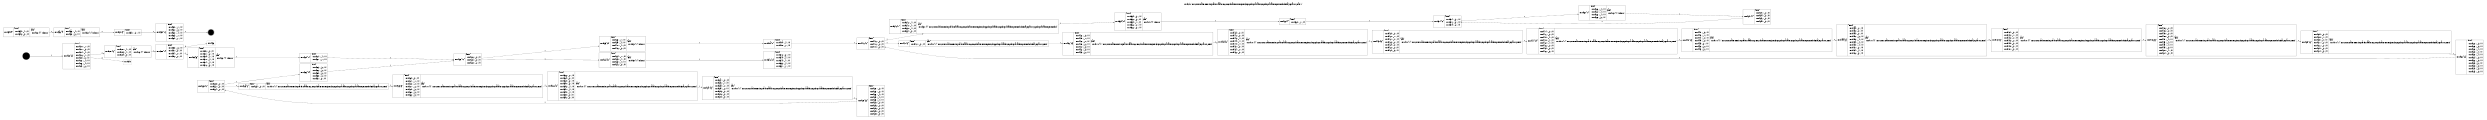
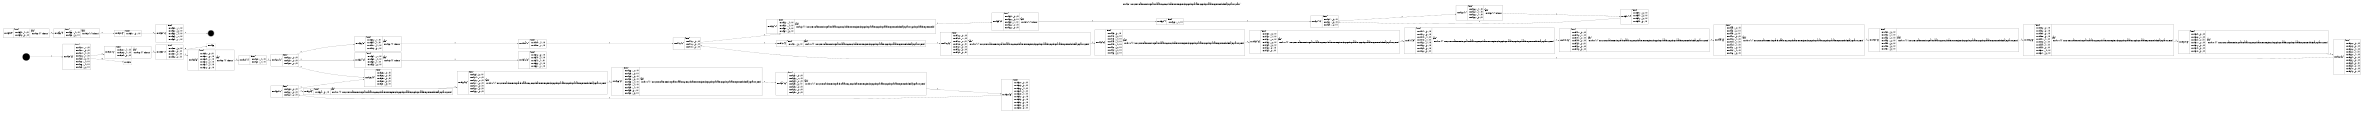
(390, 66) -> (330, 74)
